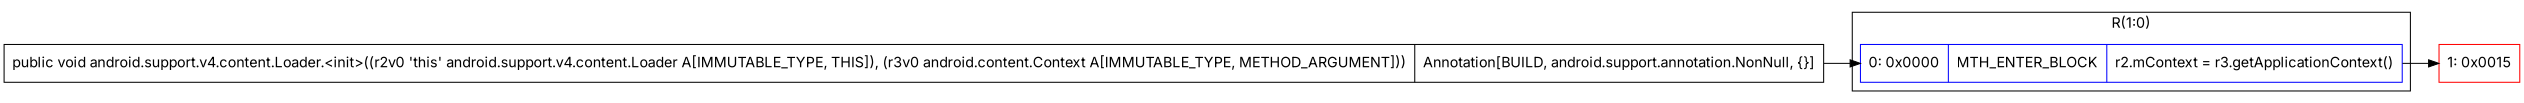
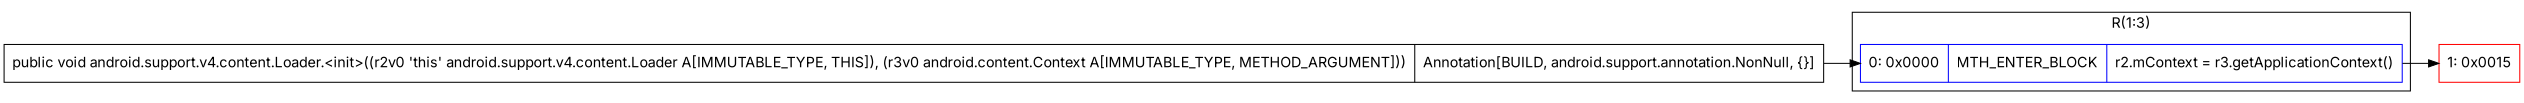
(2131, 24) -> (2131, 24)
